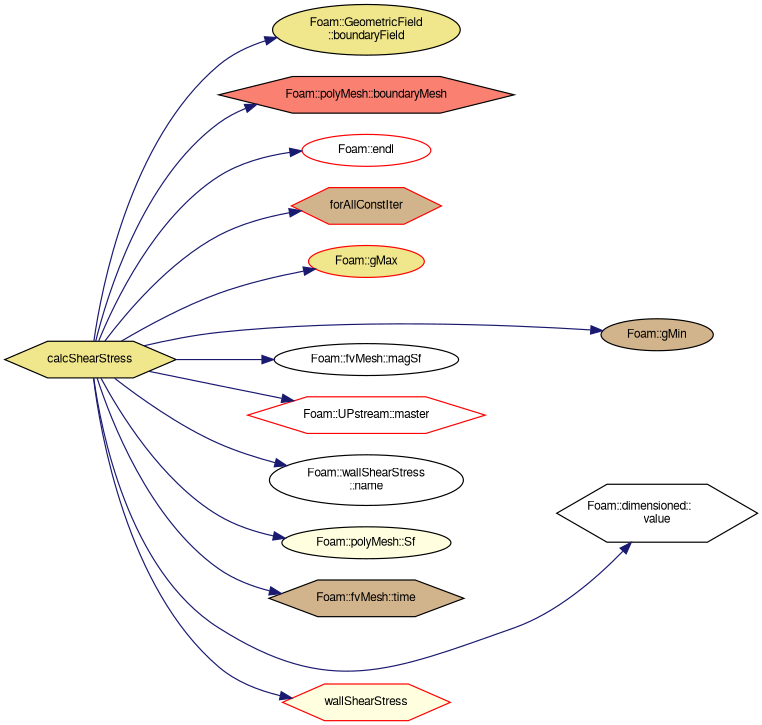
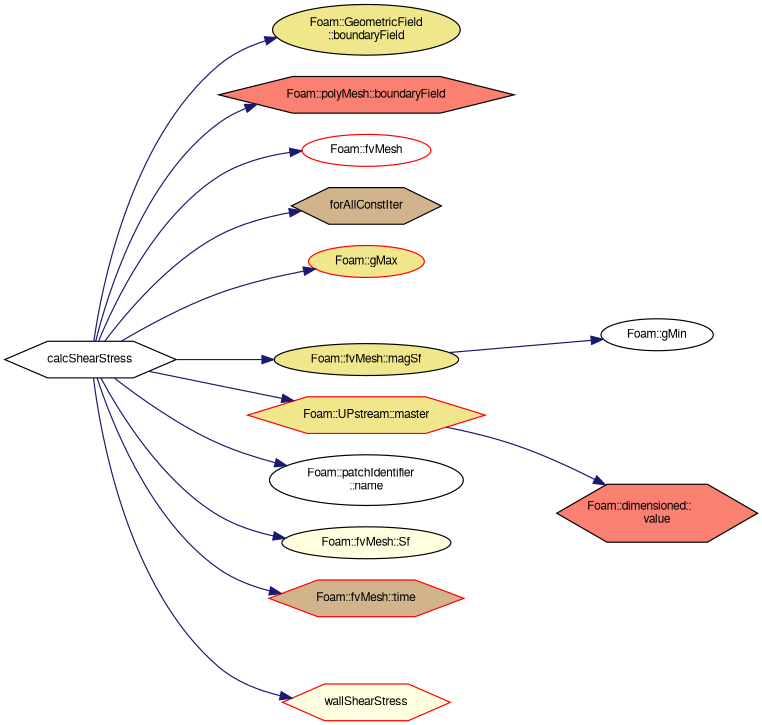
(366, 95) -> (366, 95)
(366, 150) -> (366, 150)
(366, 206) -> (366, 206)
(367, 324) -> (520, 346)
(657, 335) -> (657, 335)
(90, 360) -> (90, 360)
(366, 360) -> (366, 360)
(366, 415) -> (366, 415)
(366, 480) -> (366, 480)
(657, 513) -> (657, 513)
(366, 543) -> (366, 543)
(366, 598) -> (366, 598)
(289, 662) -> (522, 448)
